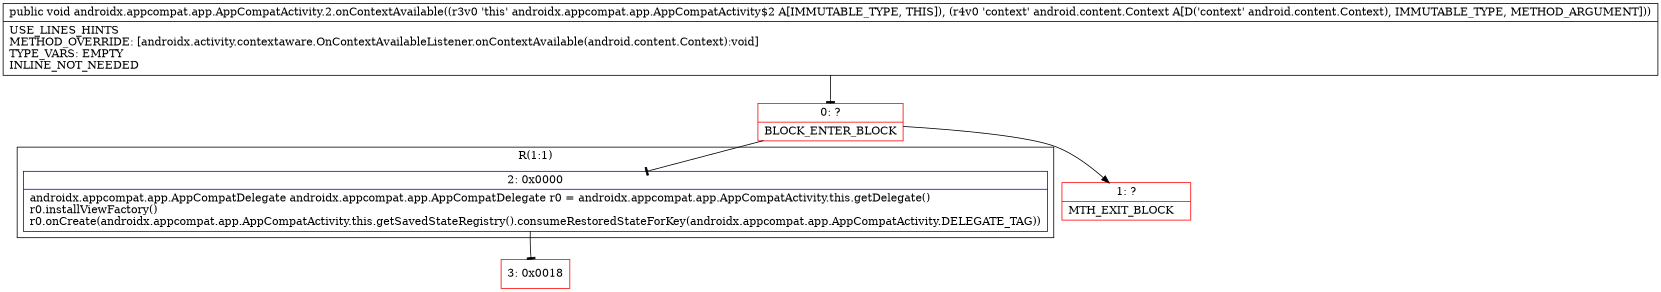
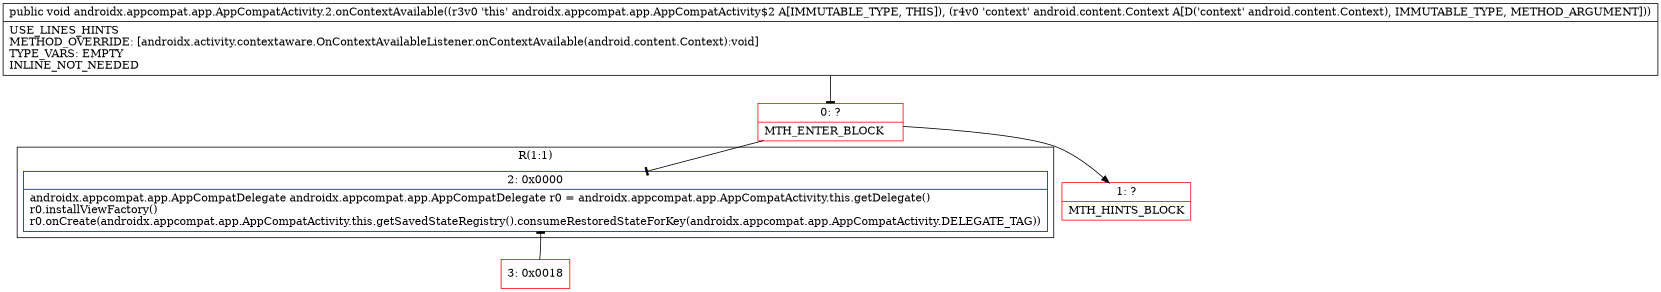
(831, 131) -> (824, 131)
(1121, 210) -> (1126, 210)
(530, 243) -> (541, 247)
